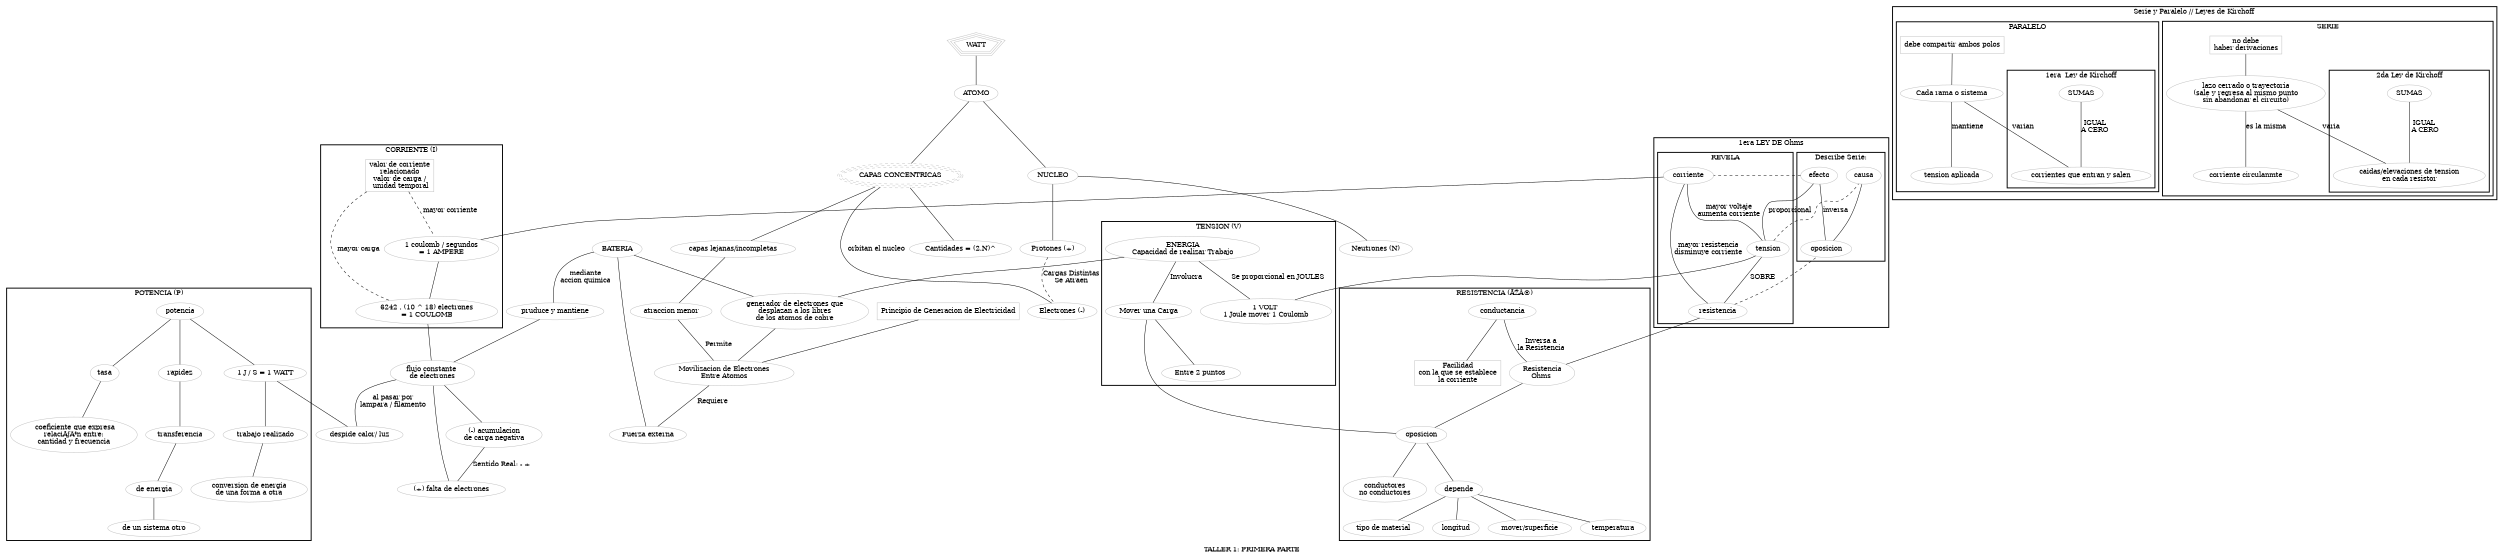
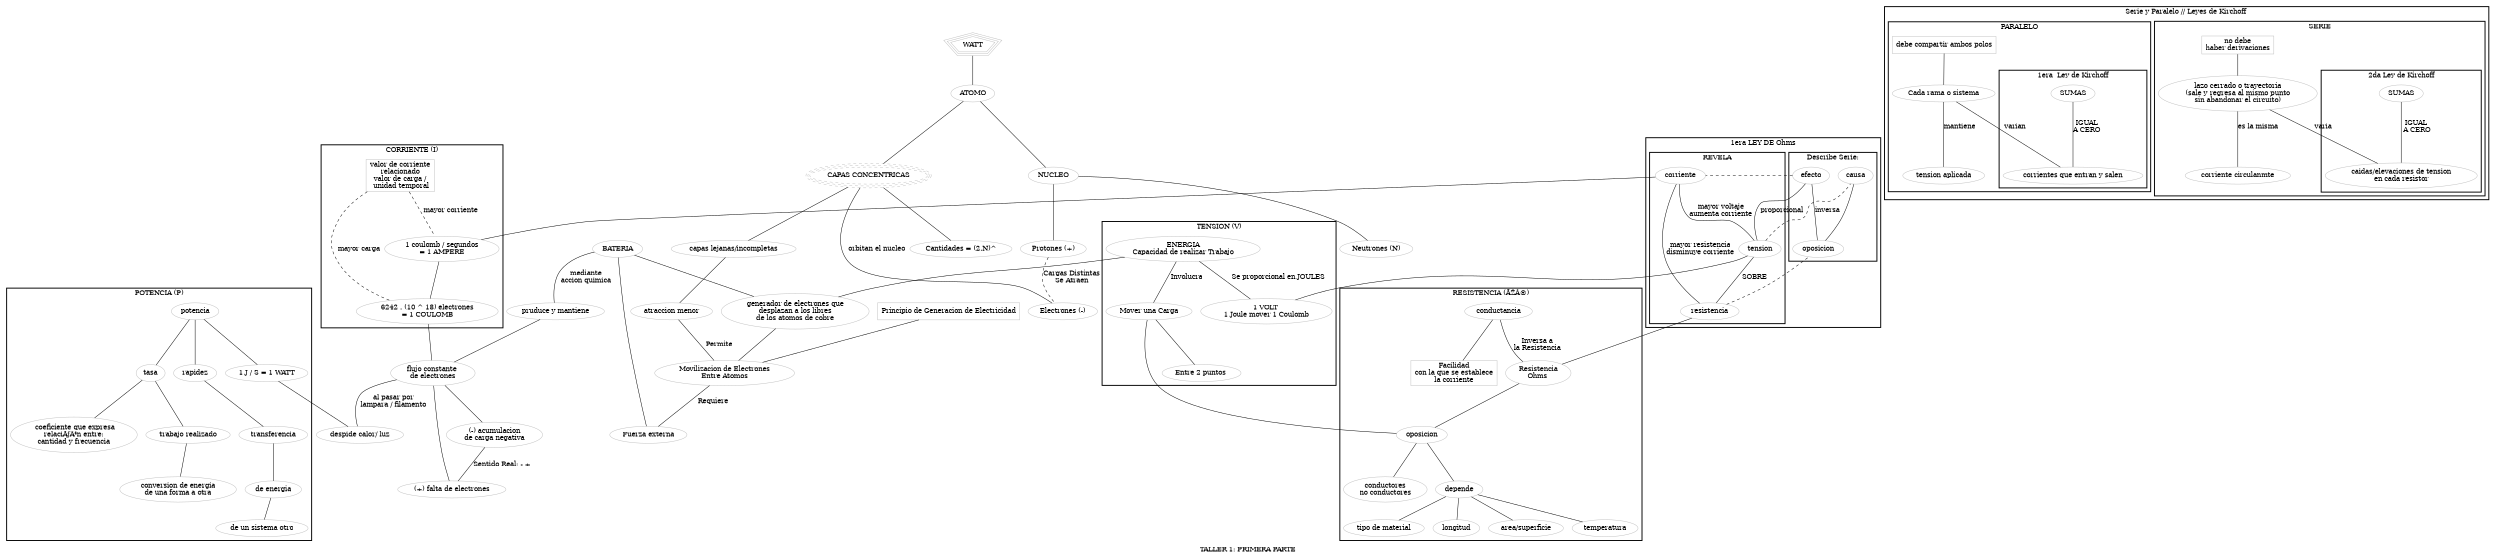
(265, 404) -> (169, 404)
(1530, 528) -> (1526, 528)
